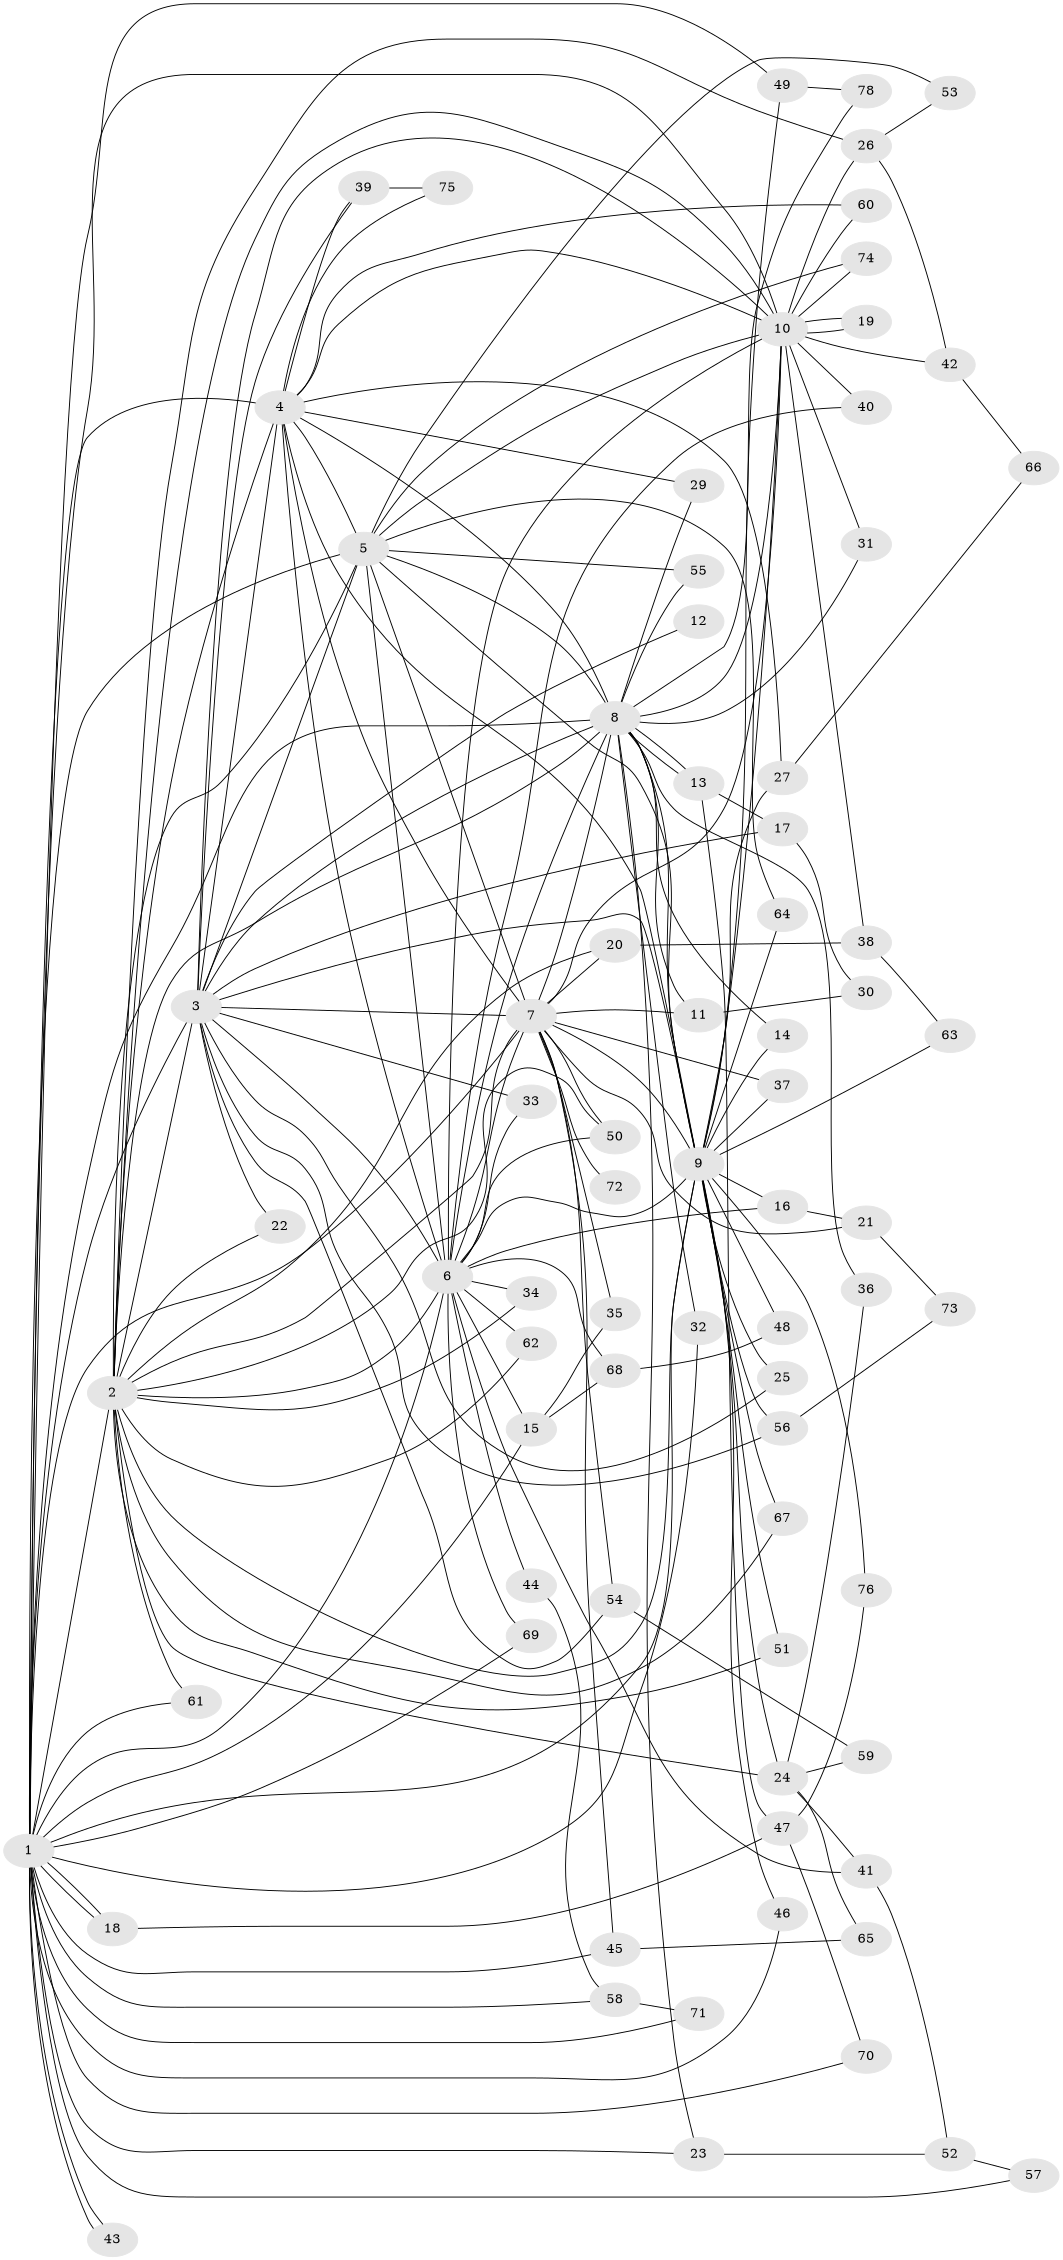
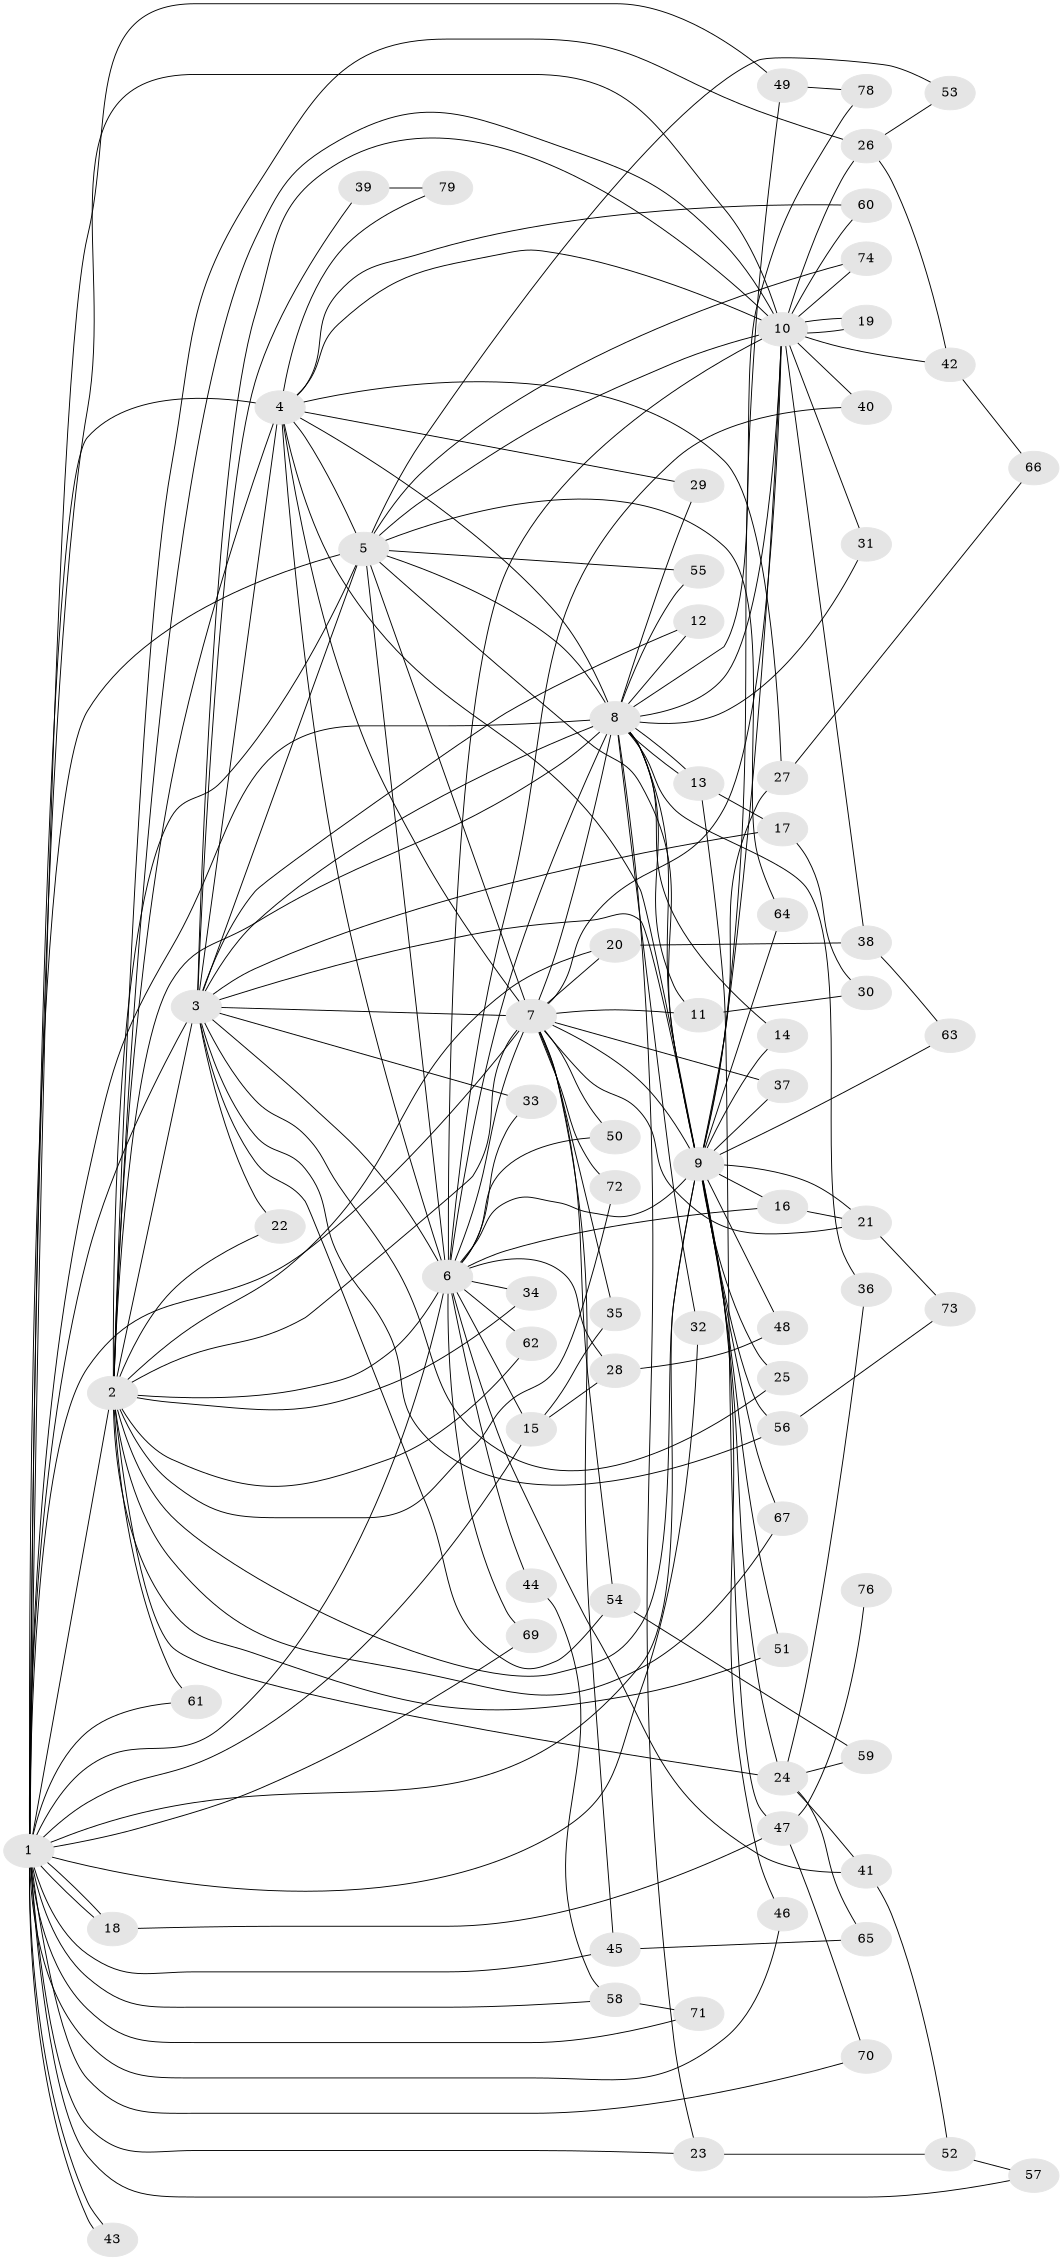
(448, 188) -> (448, 188)
(319, 270) -> none
none -> (657, 670)
(425, 1250) -> (411, 1507)
(829, 1359) -> (791, 1176)
(615, 1371) -> (615, 1371)
